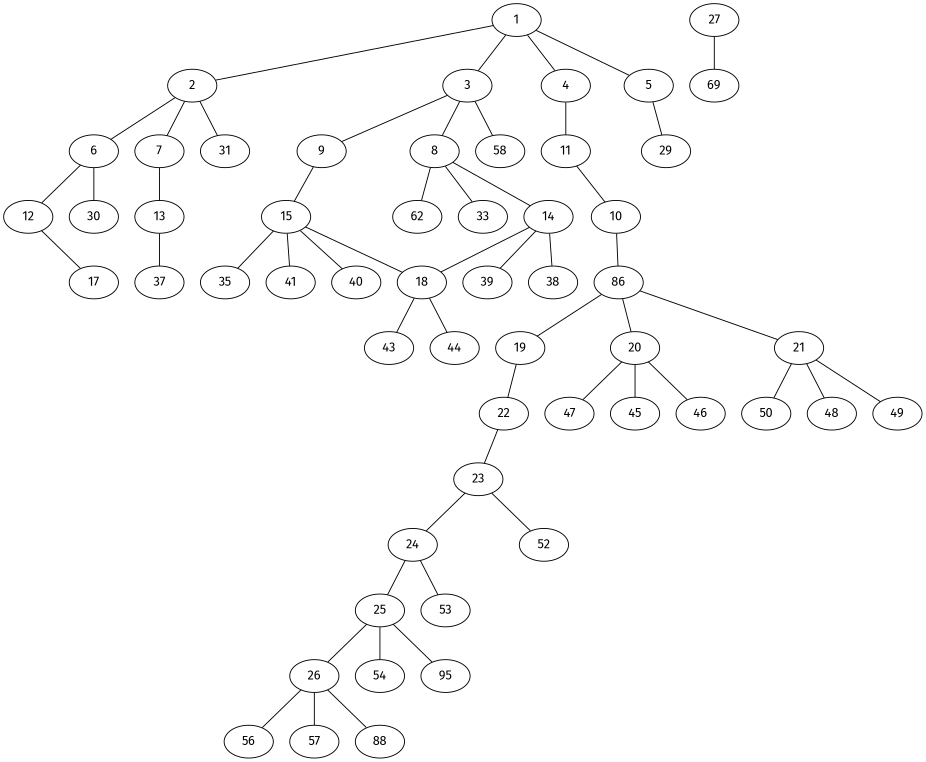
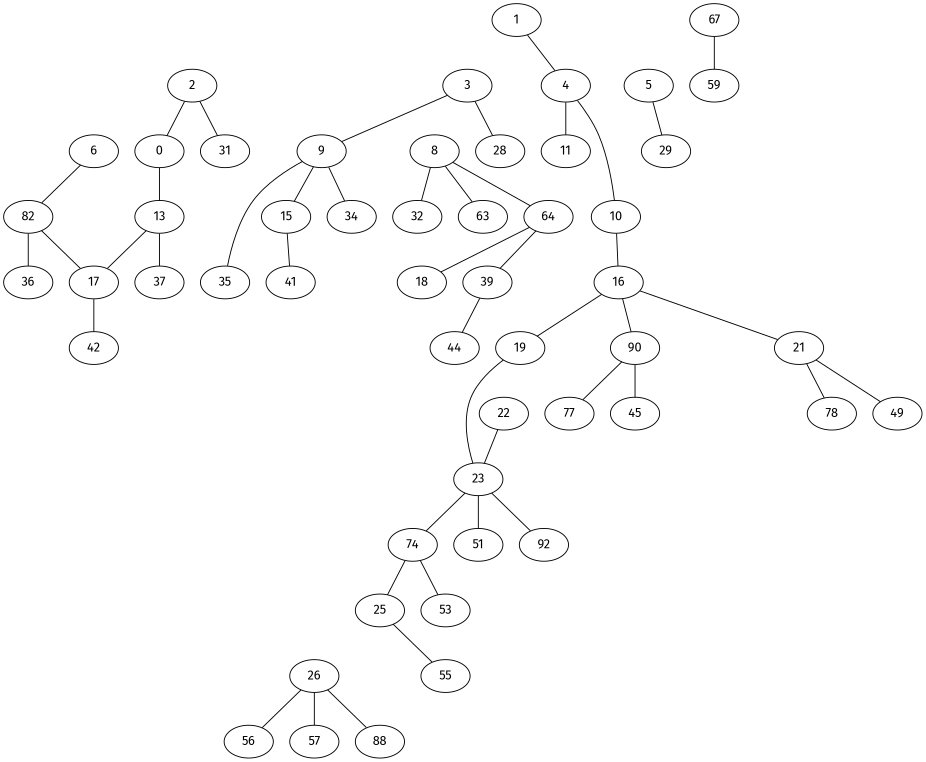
(714, 20) -> (714, 20)
(355, 53) -> none
(492, 53) -> none
(583, 53) -> none
(714, 86) -> (714, 86)
(451, 118) -> none
(143, 119) -> none
(159, 151) -> (159, 151)
(500, 151) -> (500, 151)
(591, 184) -> (603, 148)
(28, 217) -> (28, 217)
(94, 217) -> none
none -> (352, 217)
(417, 217) -> (417, 217)
(483, 217) -> (483, 217)
(548, 217) -> (548, 217)
none -> (127, 250)
(256, 250) -> (251, 204)
(354, 250) -> none
none -> (28, 282)
(356, 282) -> none
(553, 282) -> none
(619, 282) -> (619, 282)
(438, 315) -> (471, 315)
none -> (94, 348)
(389, 348) -> none
(635, 348) -> (635, 348)
(512, 381) -> (468, 405)
(569, 414) -> (569, 414)
(701, 414) -> none
(766, 414) -> none
(832, 414) -> (832, 414)
(413, 545) -> (413, 545)
none -> (478, 545)
(544, 545) -> (544, 545)
(347, 643) -> none
(380, 676) -> none
(446, 676) -> (446, 676)
